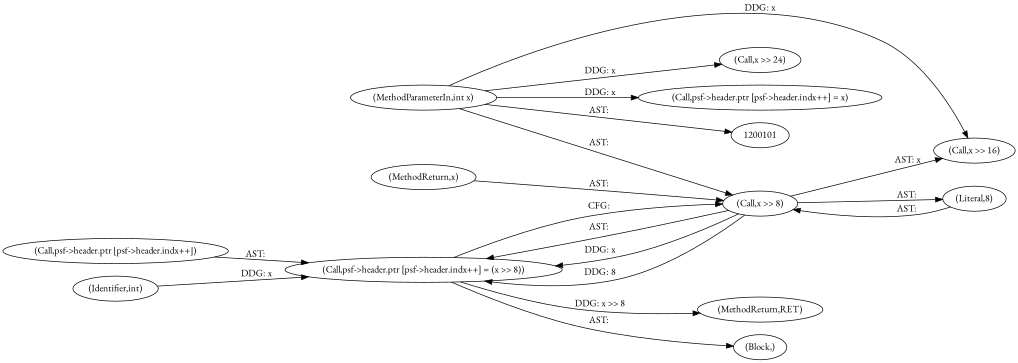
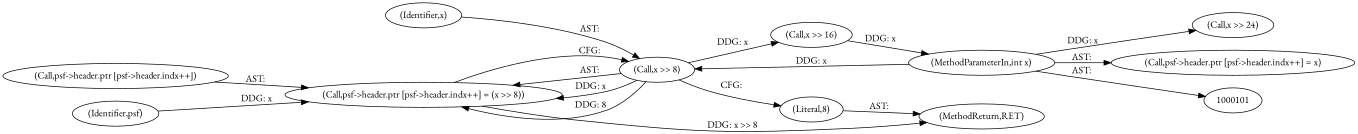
(724, 15) -> (884, 47)
(600, 92) -> (1083, 58)
(760, 135) -> (1233, 100)
(600, 143) -> (811, 61)
(908, 160) -> (733, 42)
(424, 177) -> (424, 15)
(908, 195) -> (733, 85)
(876, 217) -> (878, 112)
(116, 289) -> (116, 114)
(760, 347) -> none
